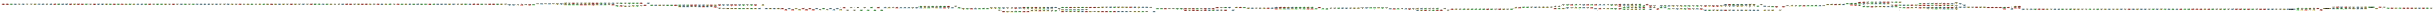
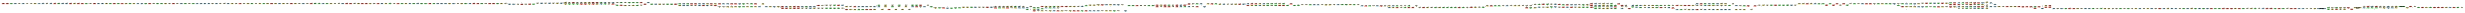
none -> (1886, 4)
